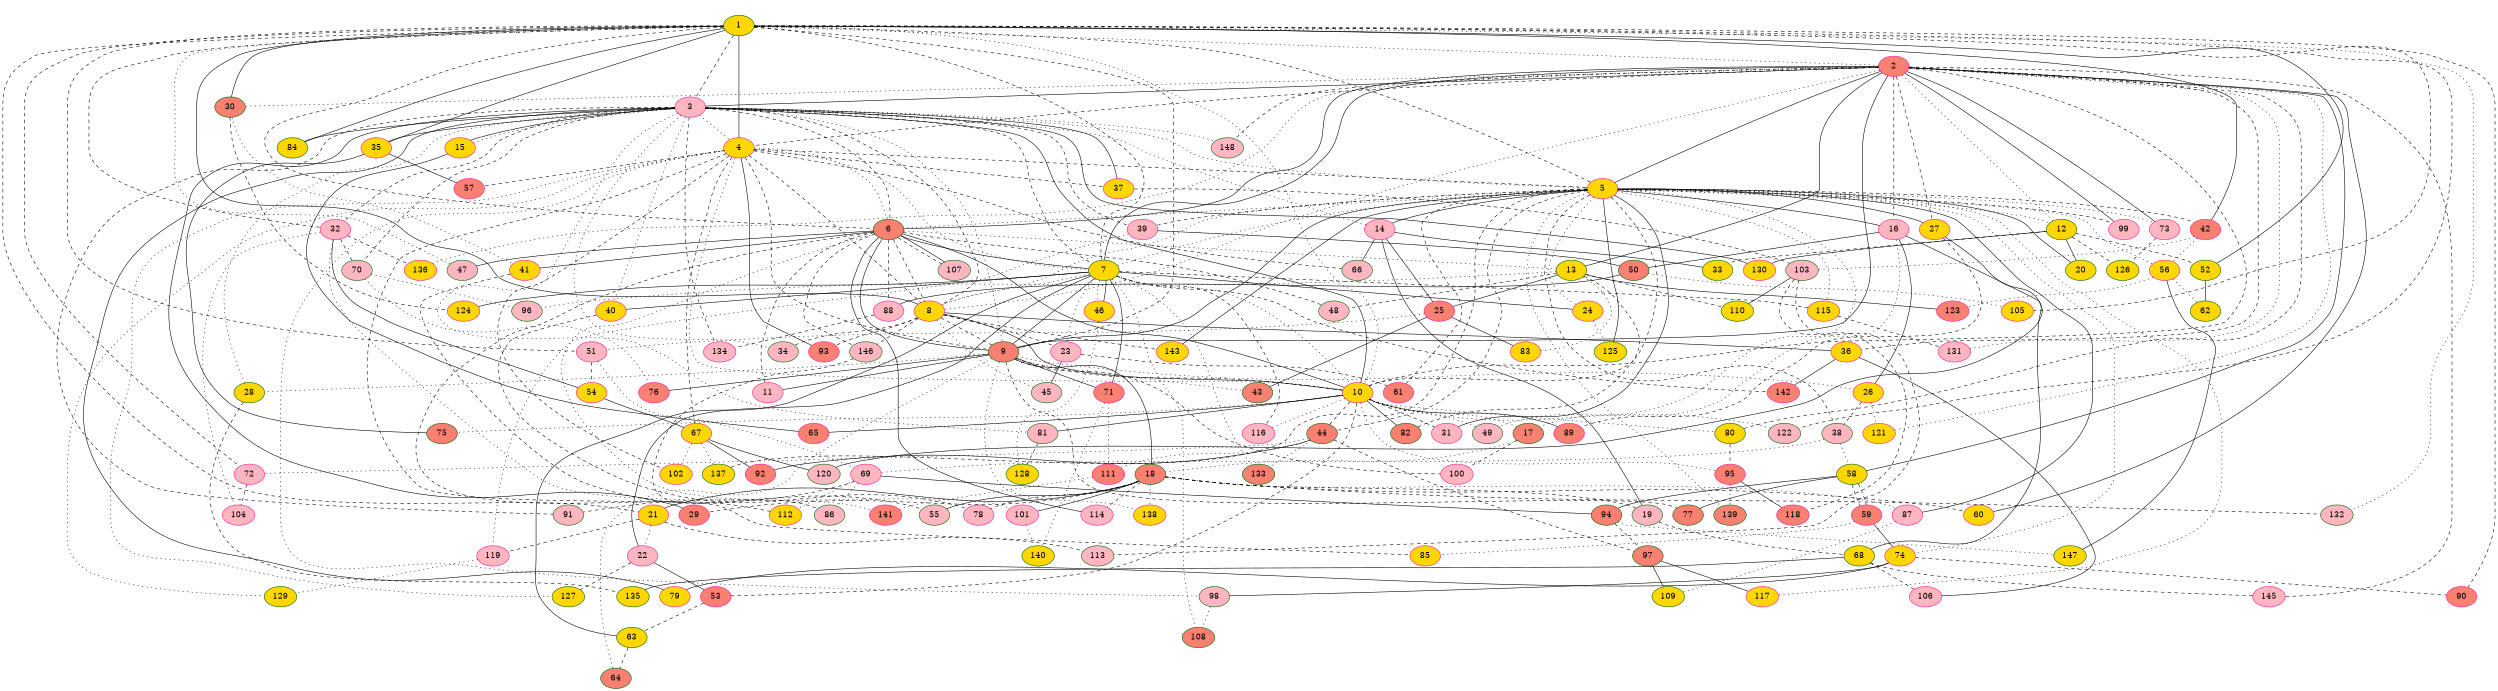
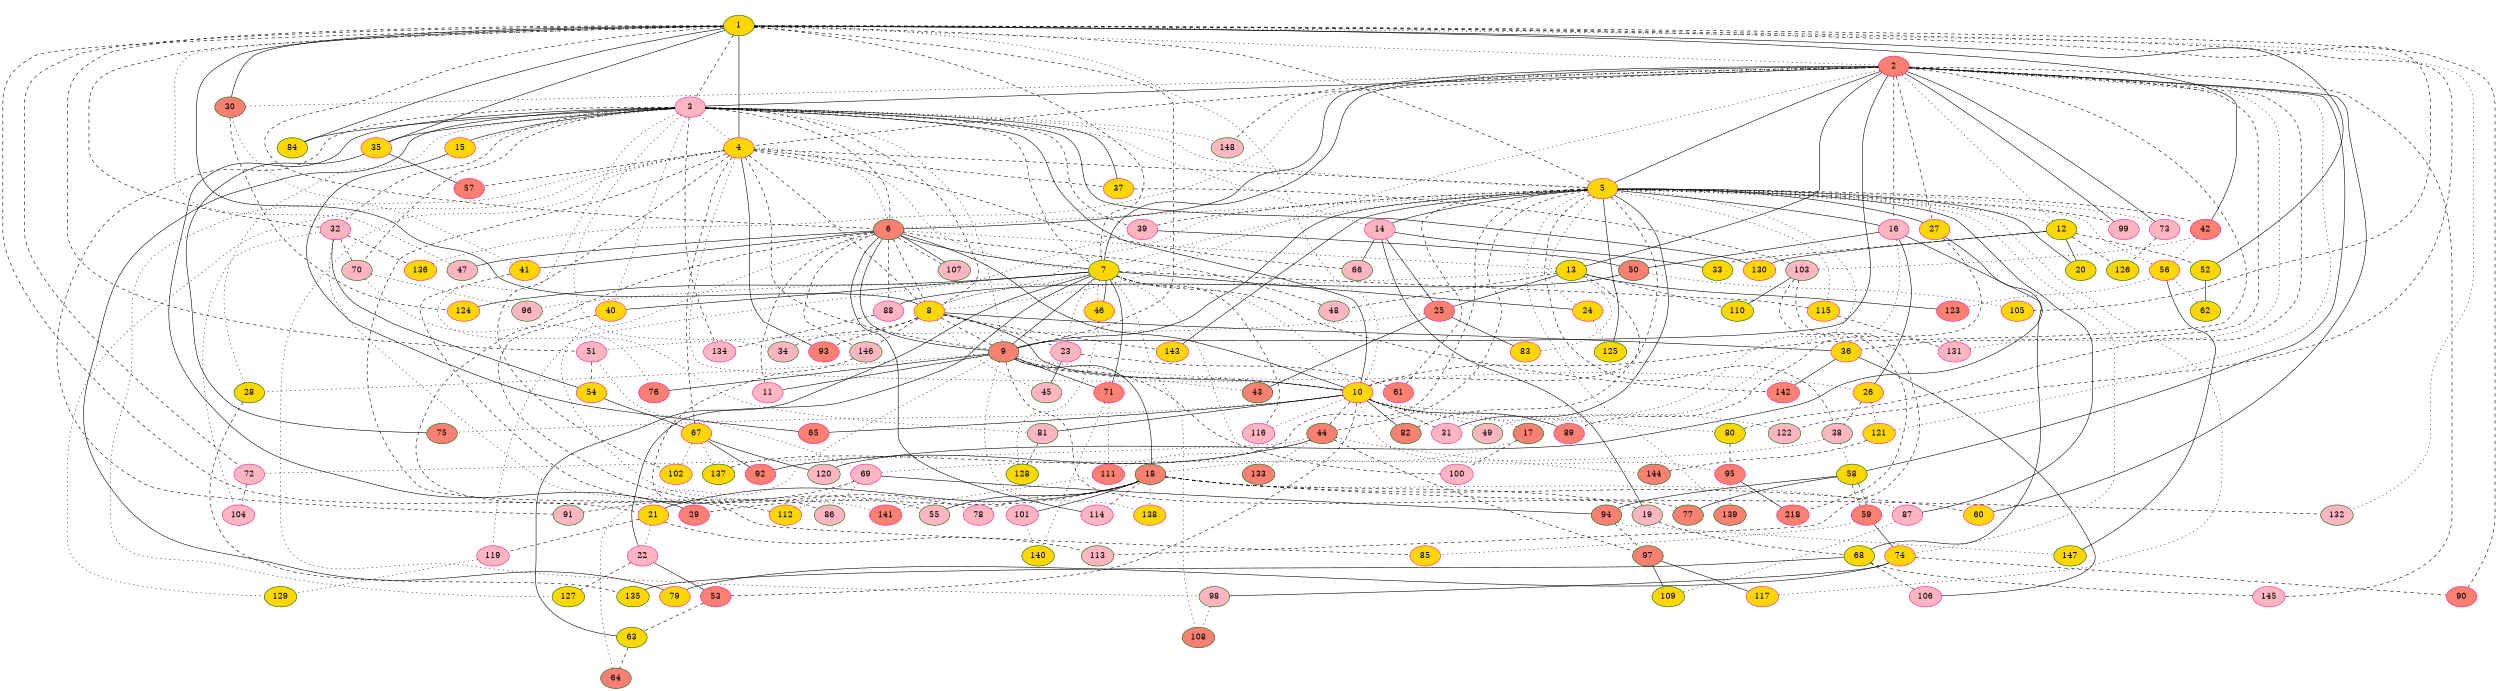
none -> (1654, 474)
(1793, 515) -> (1793, 515)
